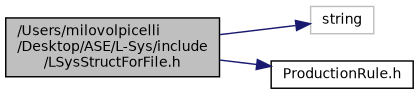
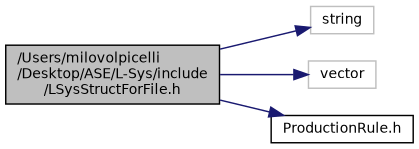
none -> (342, 75)
